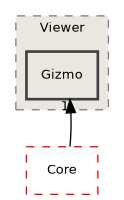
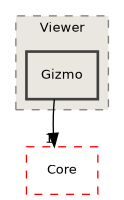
(71, 130) -> (53, 118)
